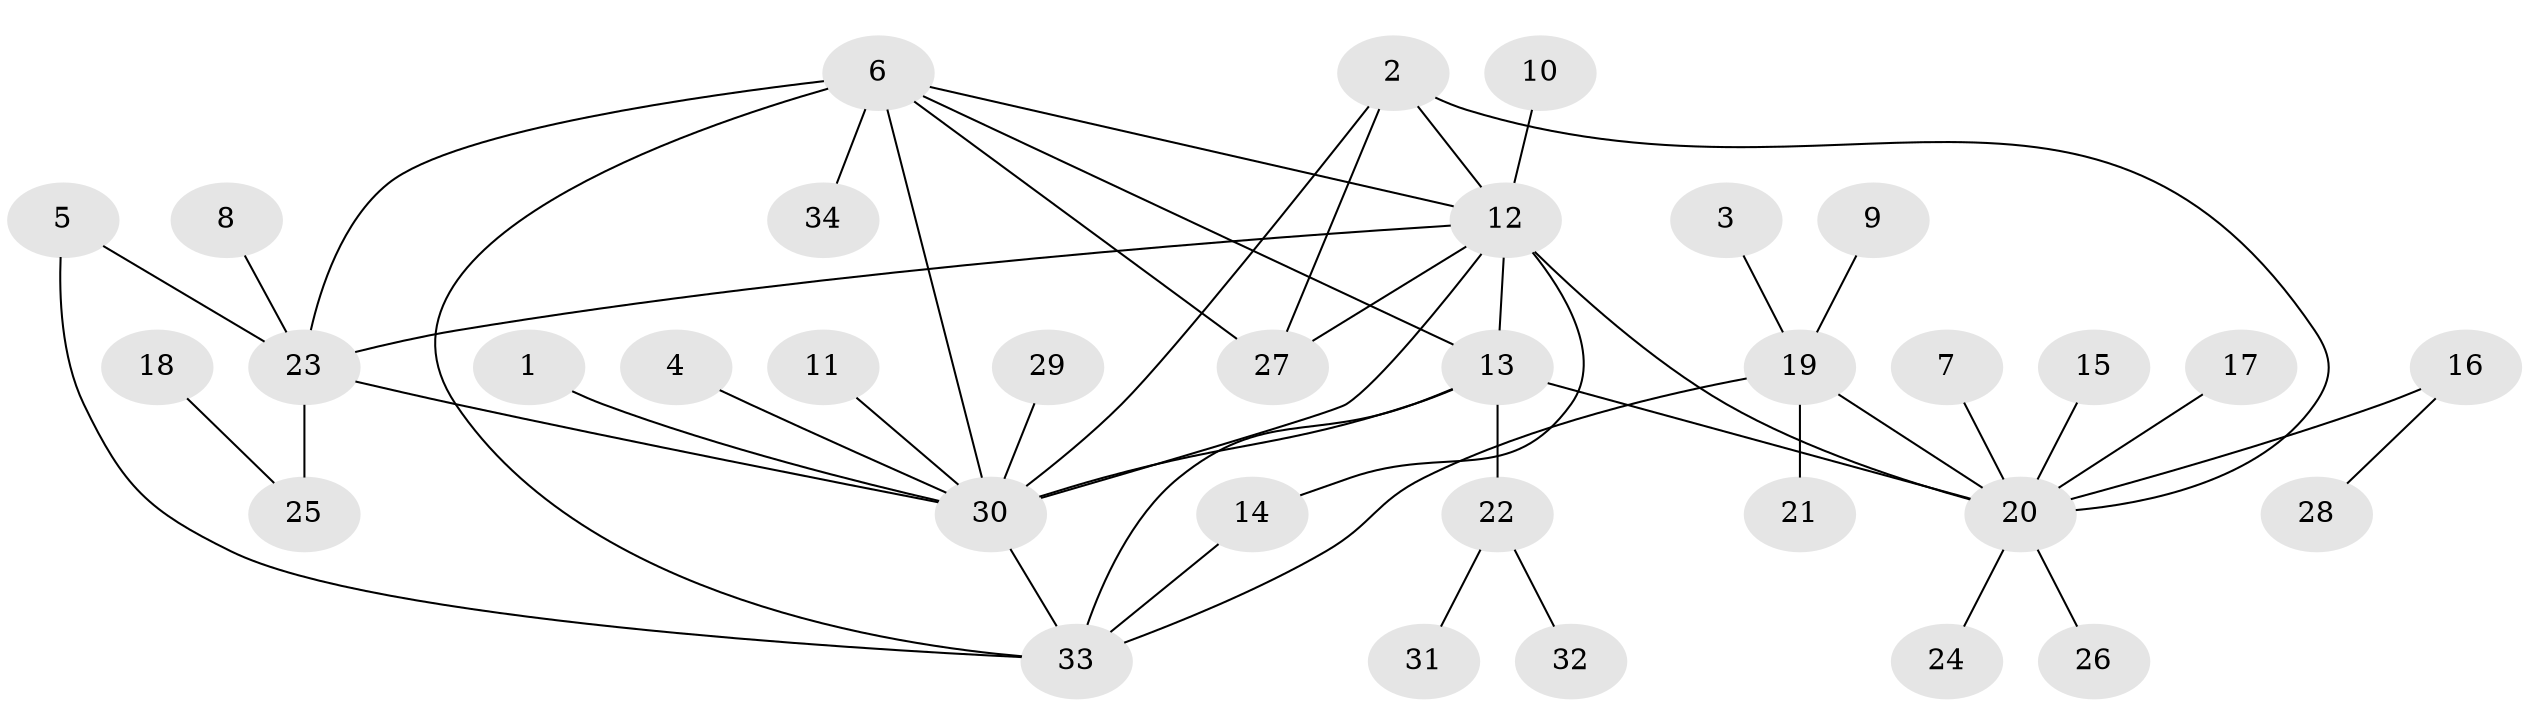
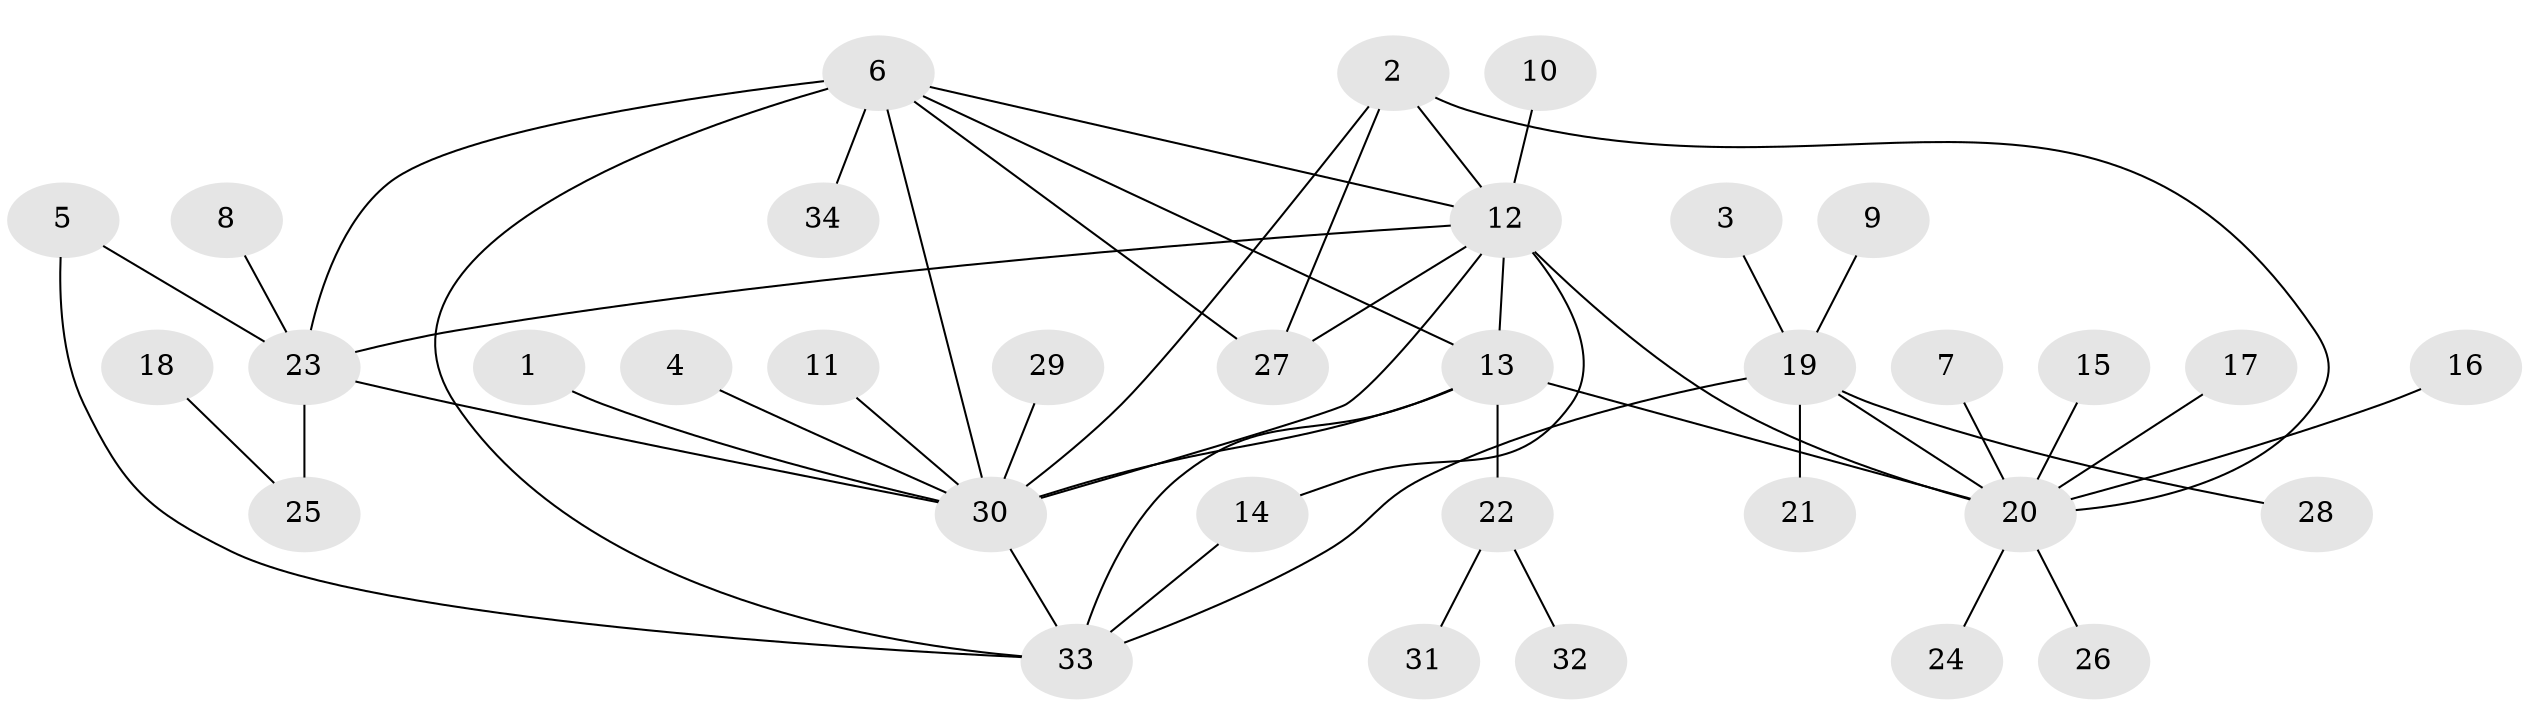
(2391, 441) -> (2029, 451)
